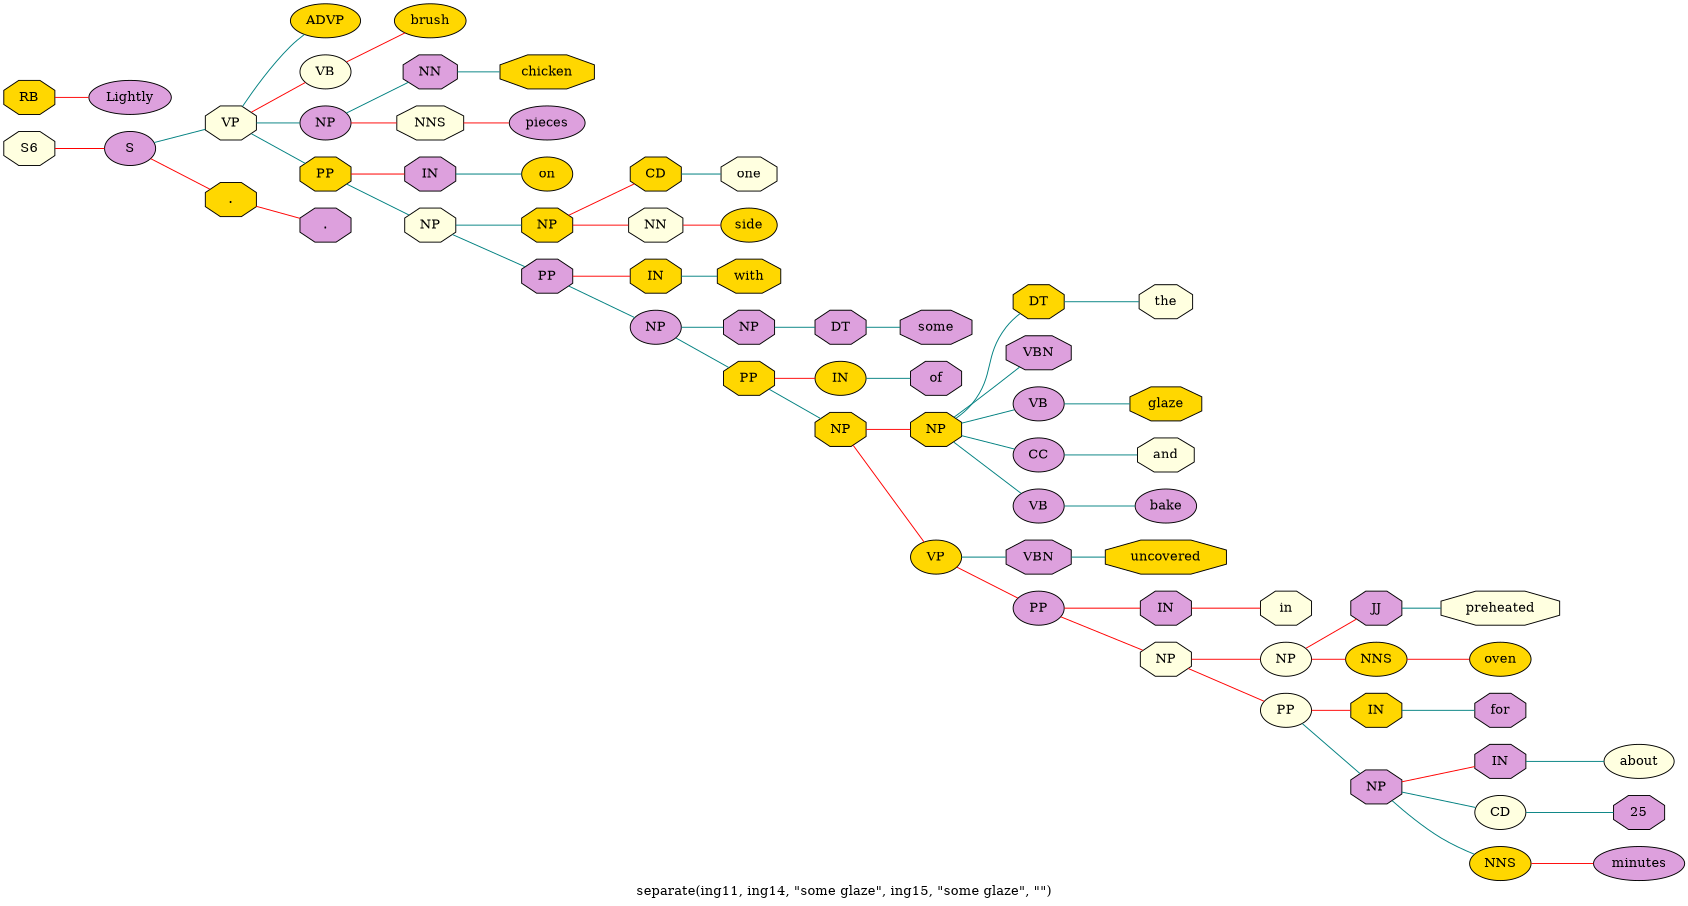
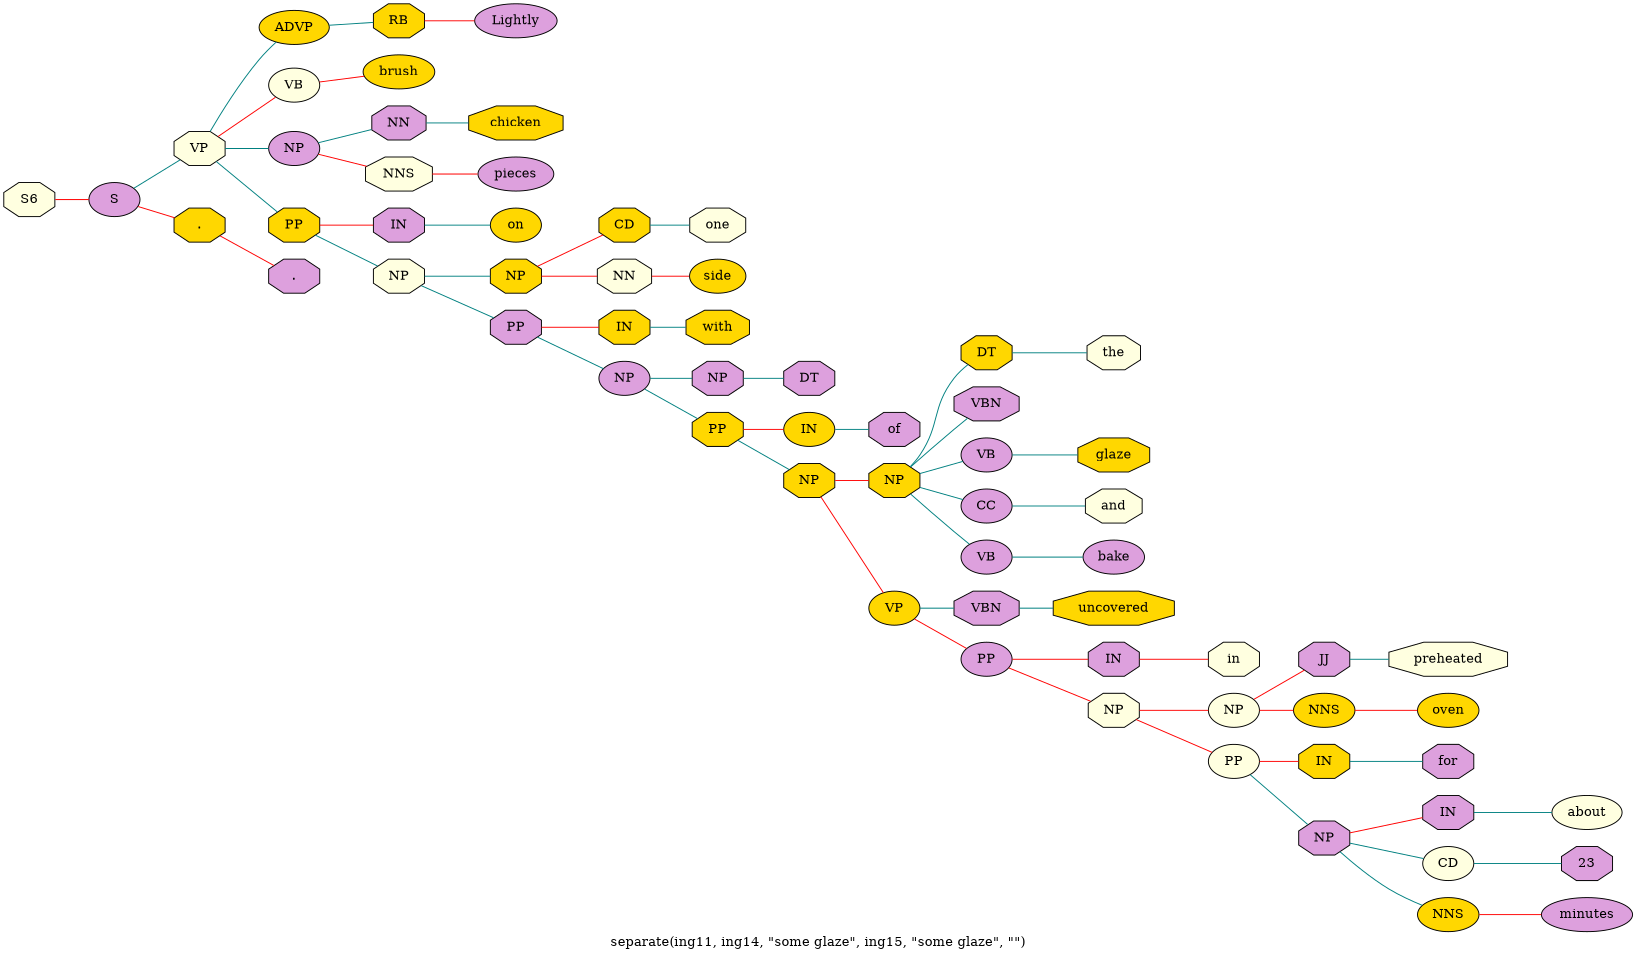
none -> (351, 24)
(936, 327) -> none
(1639, 812) -> (1587, 864)
